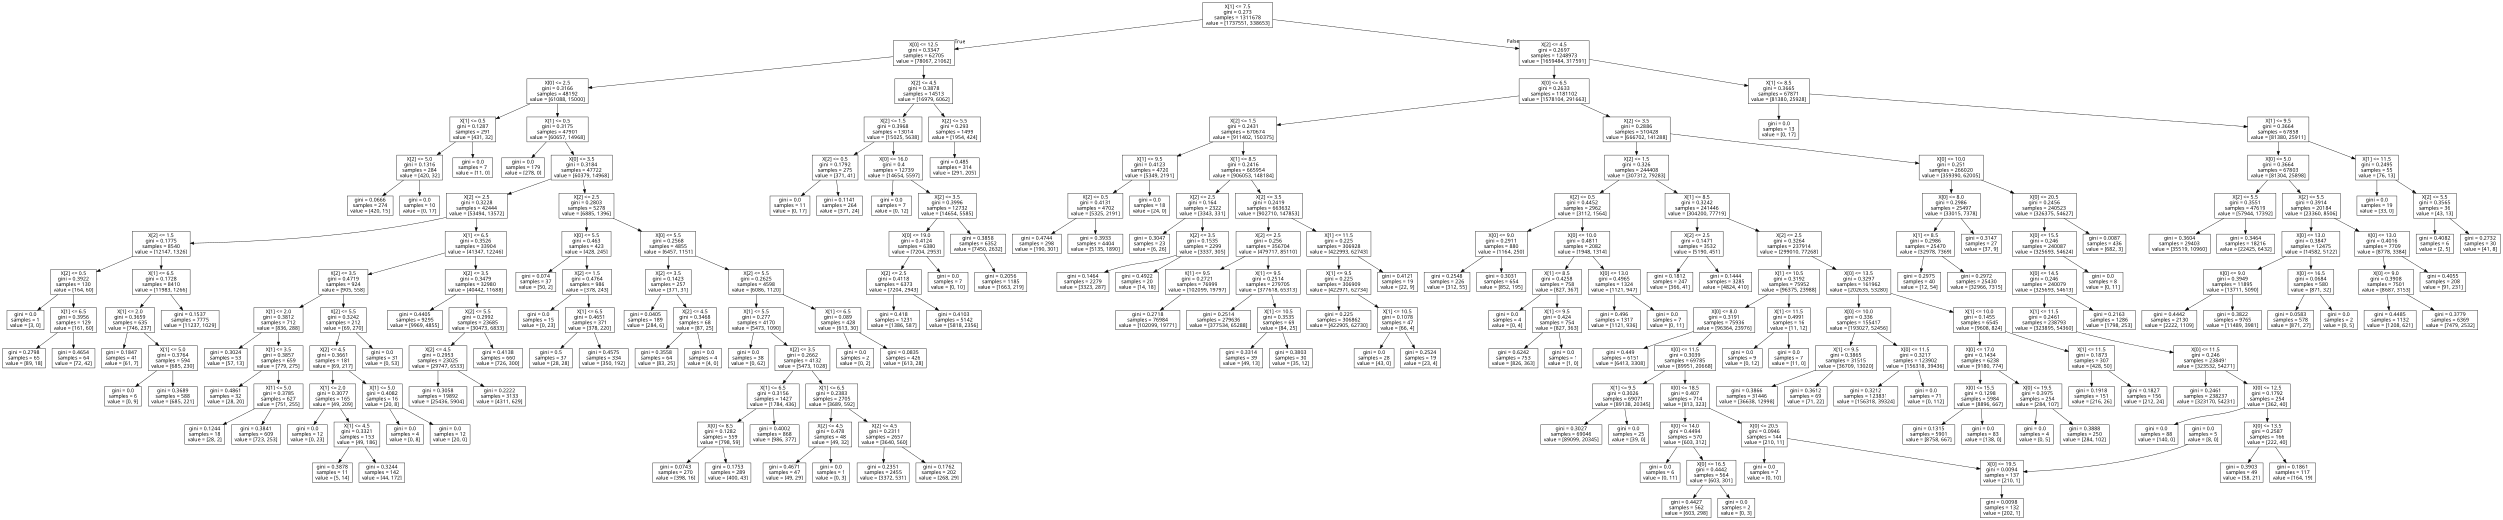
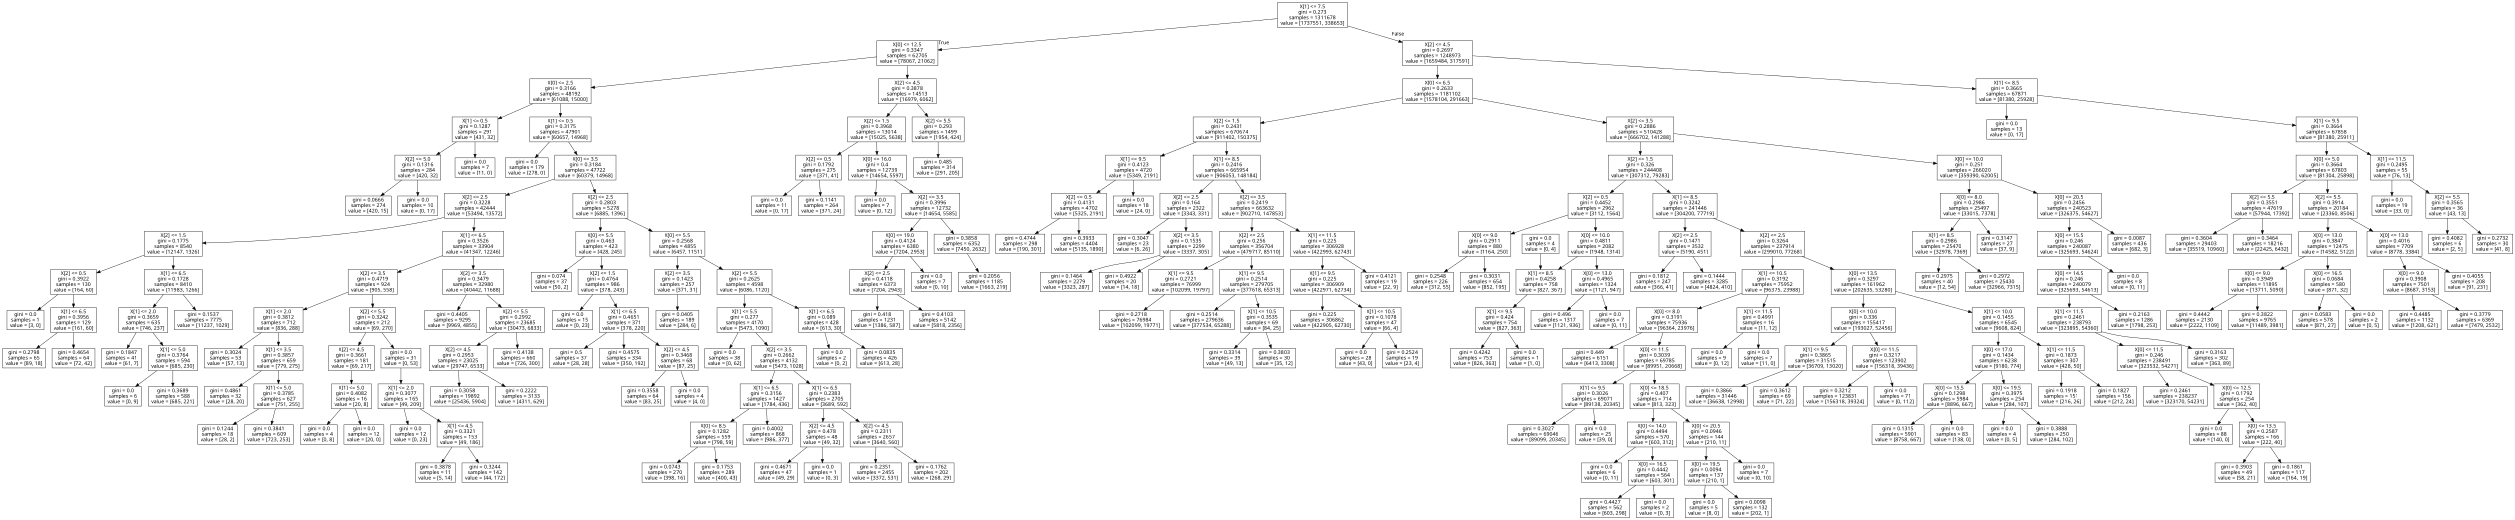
(681, 299) -> (649, 338)
(1532, 301) -> (1541, 260)
(1513, 358) -> (1475, 358)
none -> (2211, 358)
(333, 375) -> (401, 374)
(2108, 464) -> (1705, 490)
